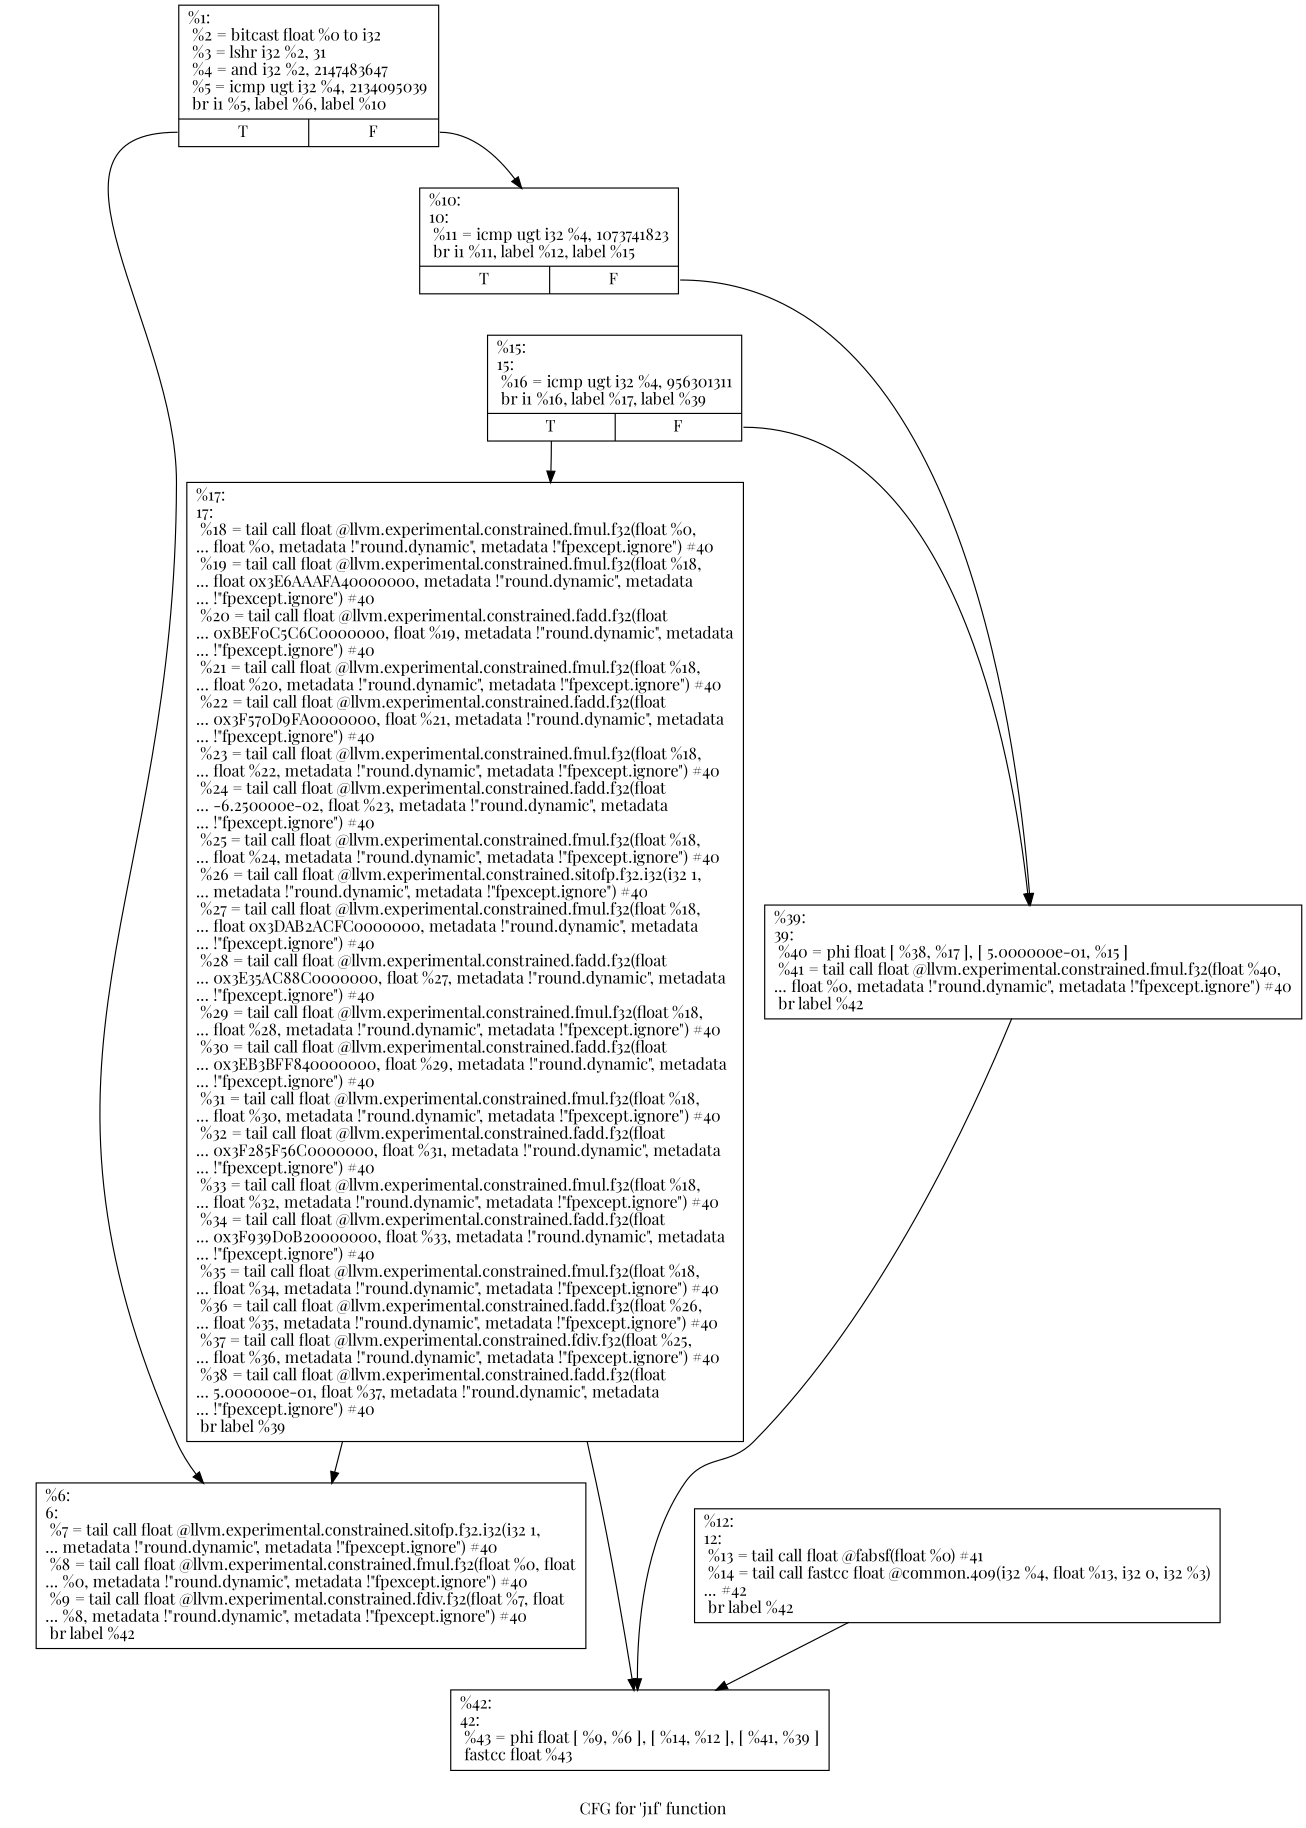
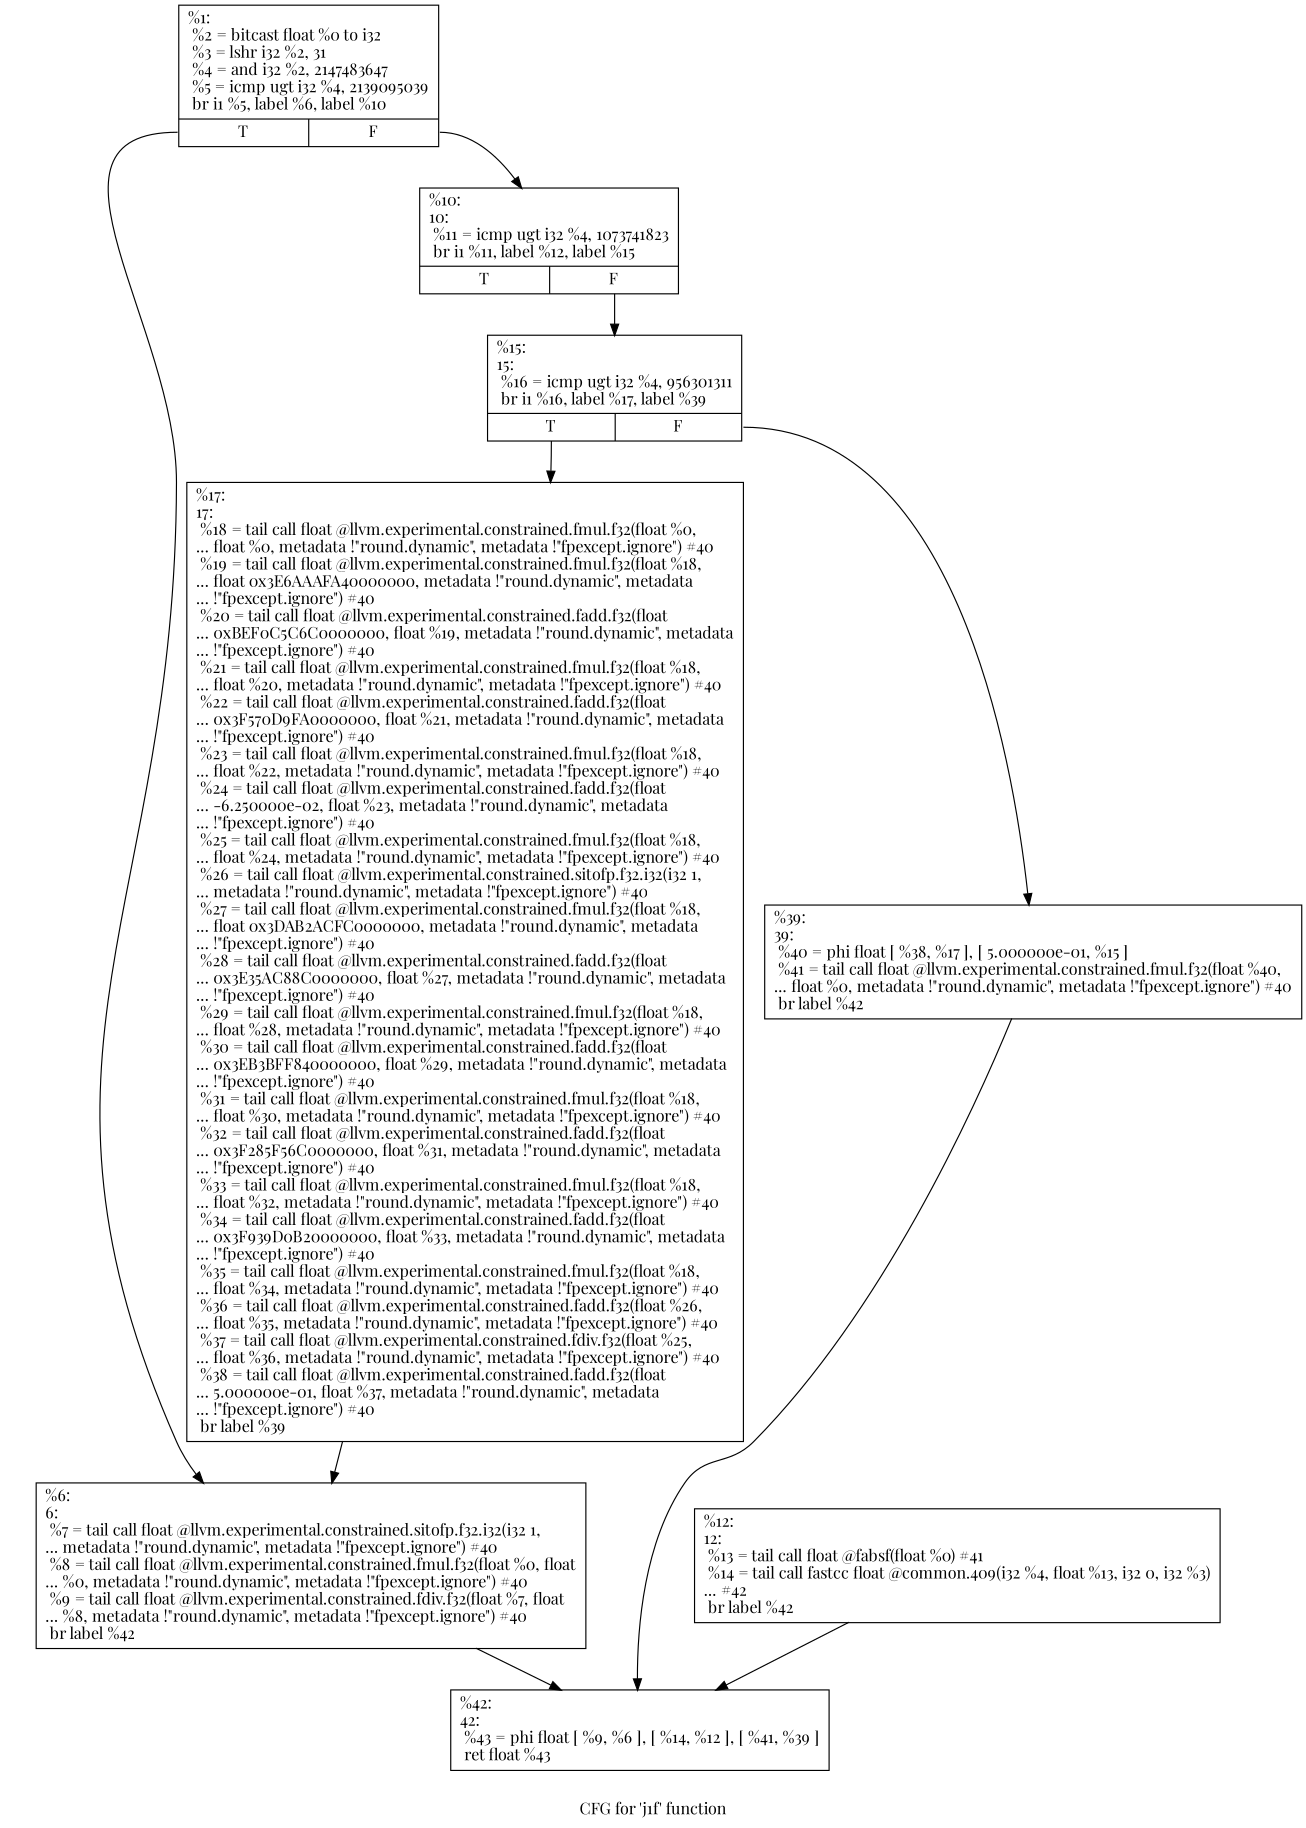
(308, 87) -> (309, 87)
(951, 519) -> (615, 309)
(611, 1560) -> (513, 1667)
(516, 1755) -> (505, 1755)
